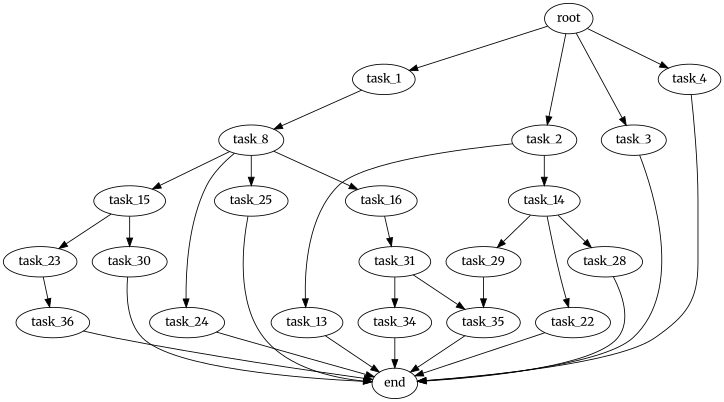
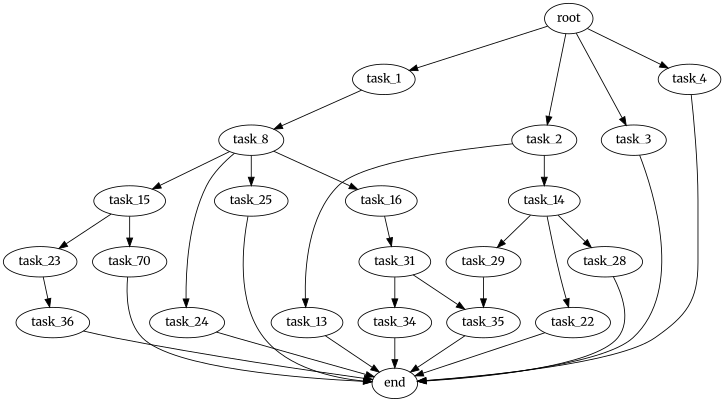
(130, 262) -> (130, 262)
